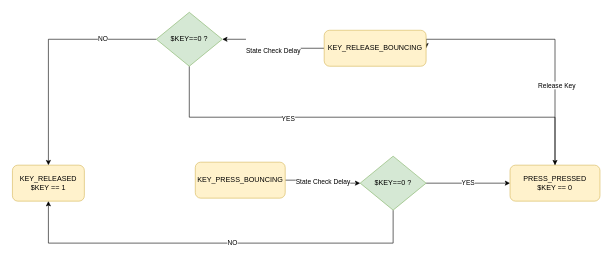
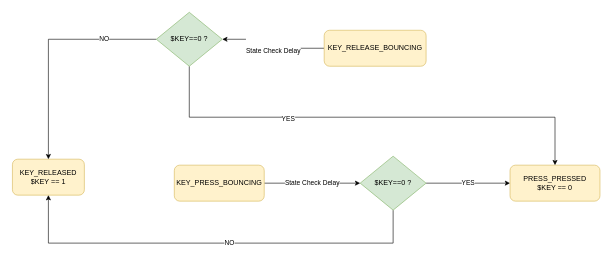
(489, 39) -> none
(240, 180) -> (219, 183)
(48, 183) -> (48, 177)
